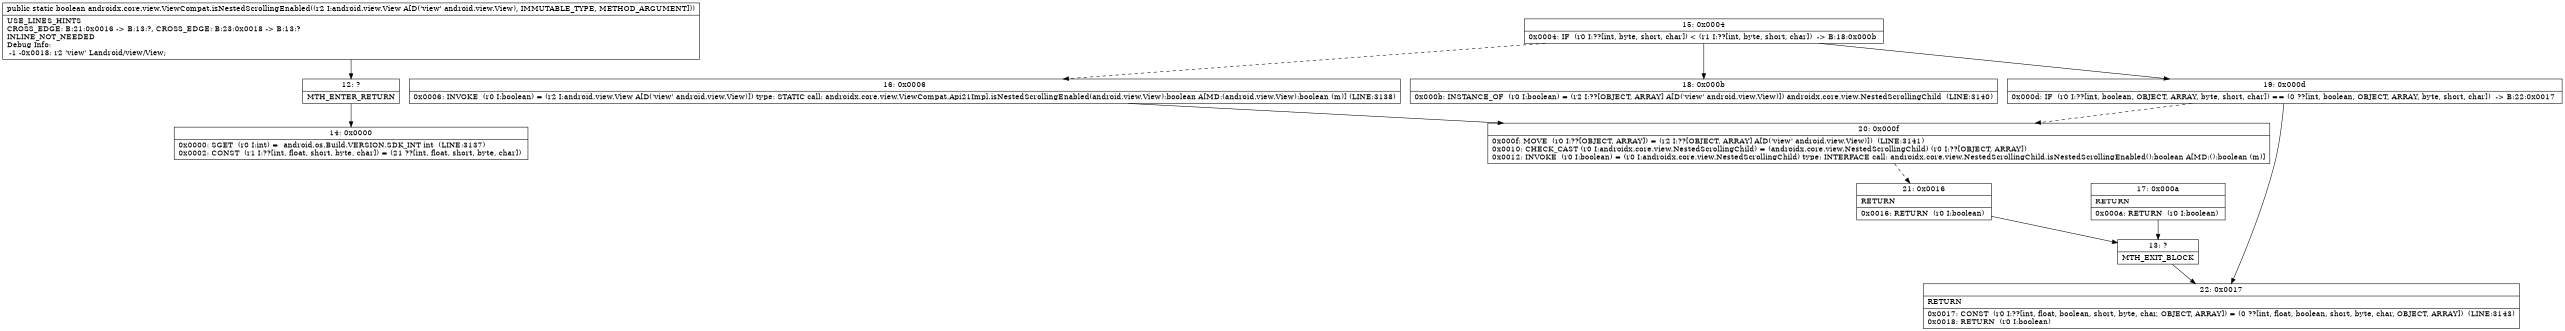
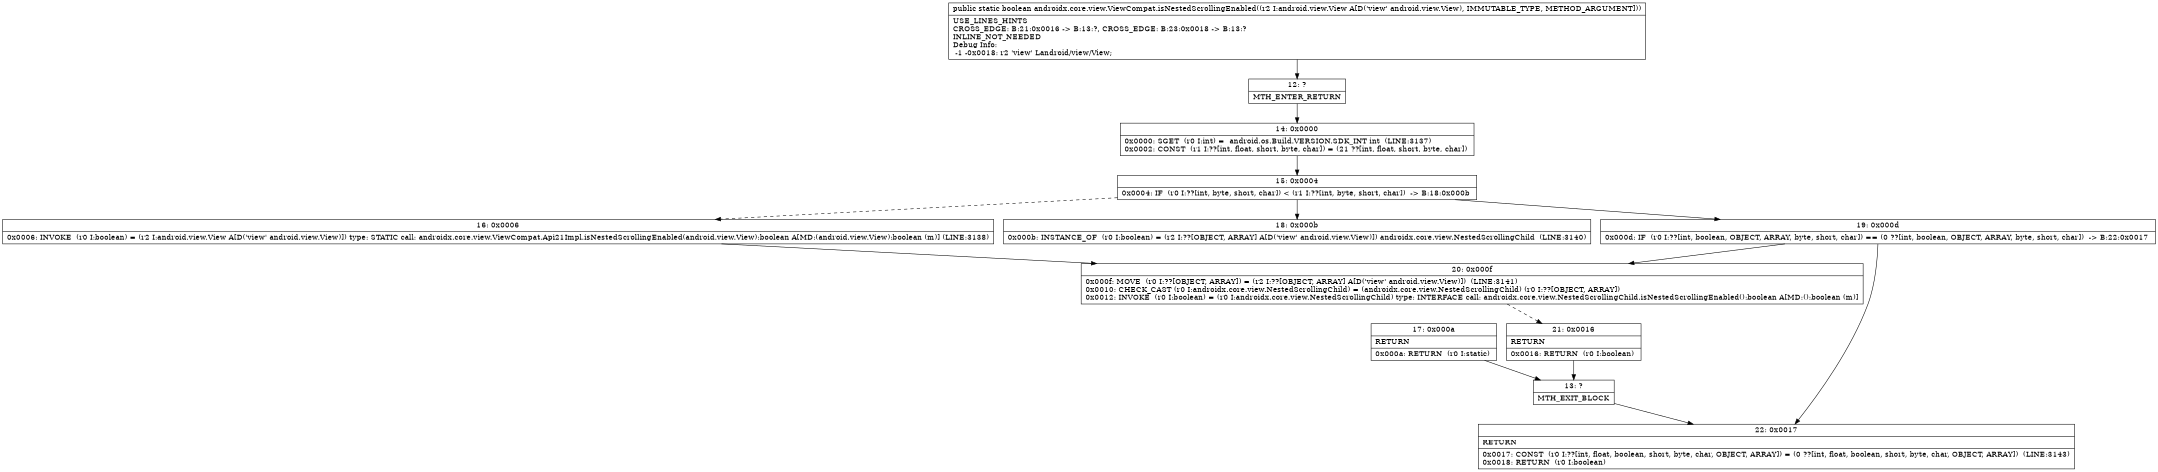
(2116, 113) -> (1710, 253)
none -> (1297, 163)
(2158, 214) -> (1434, 354)
